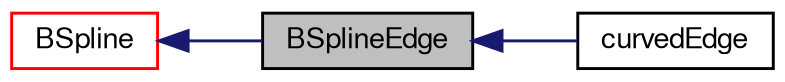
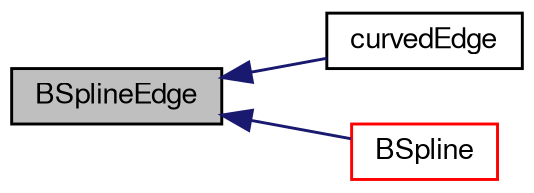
(225, 41) -> (301, 130)
